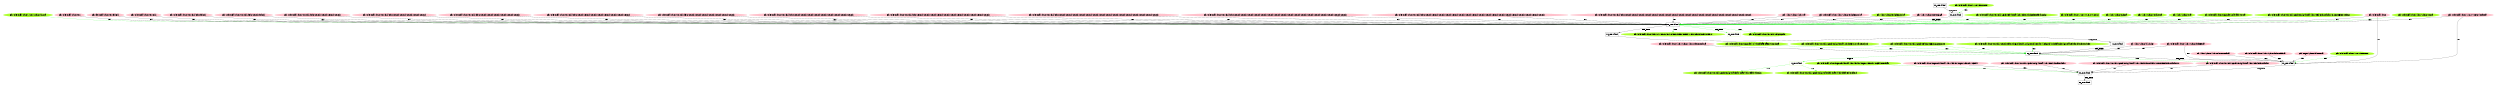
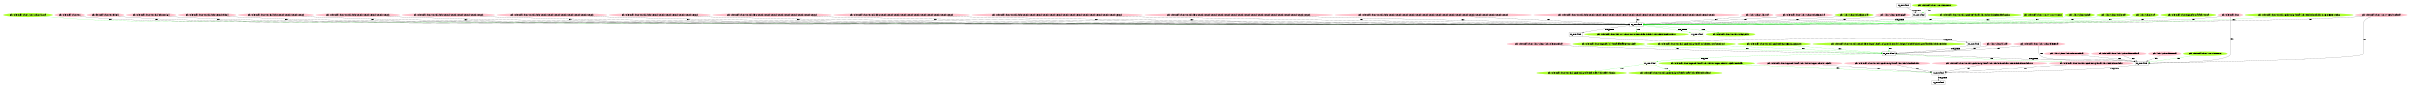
(144, 15) -> none
(188, 15) -> (151, 15)
(2416, 15) -> none
(2142, 44) -> (1997, 44)
(2311, 54) -> (2165, 54)
